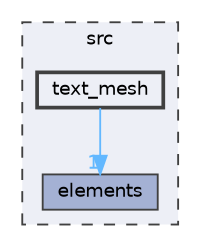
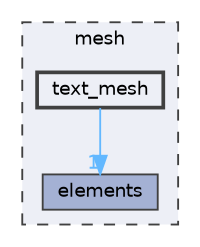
(100, 40) -> (100, 40)
